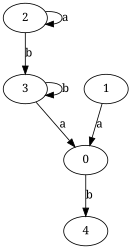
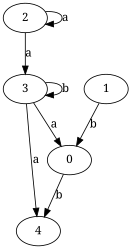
(29, 53) -> (29, 53)
(100, 125) -> (94, 125)
none -> (31, 156)
